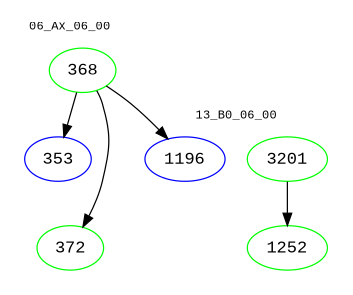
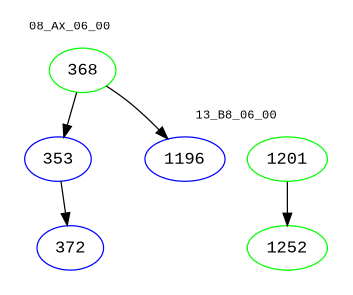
(70, 27) -> (70, 27)
(237, 115) -> (237, 115)
(108, 154) -> (63, 197)
(287, 159) -> (287, 159)
(70, 248) -> (70, 248)
